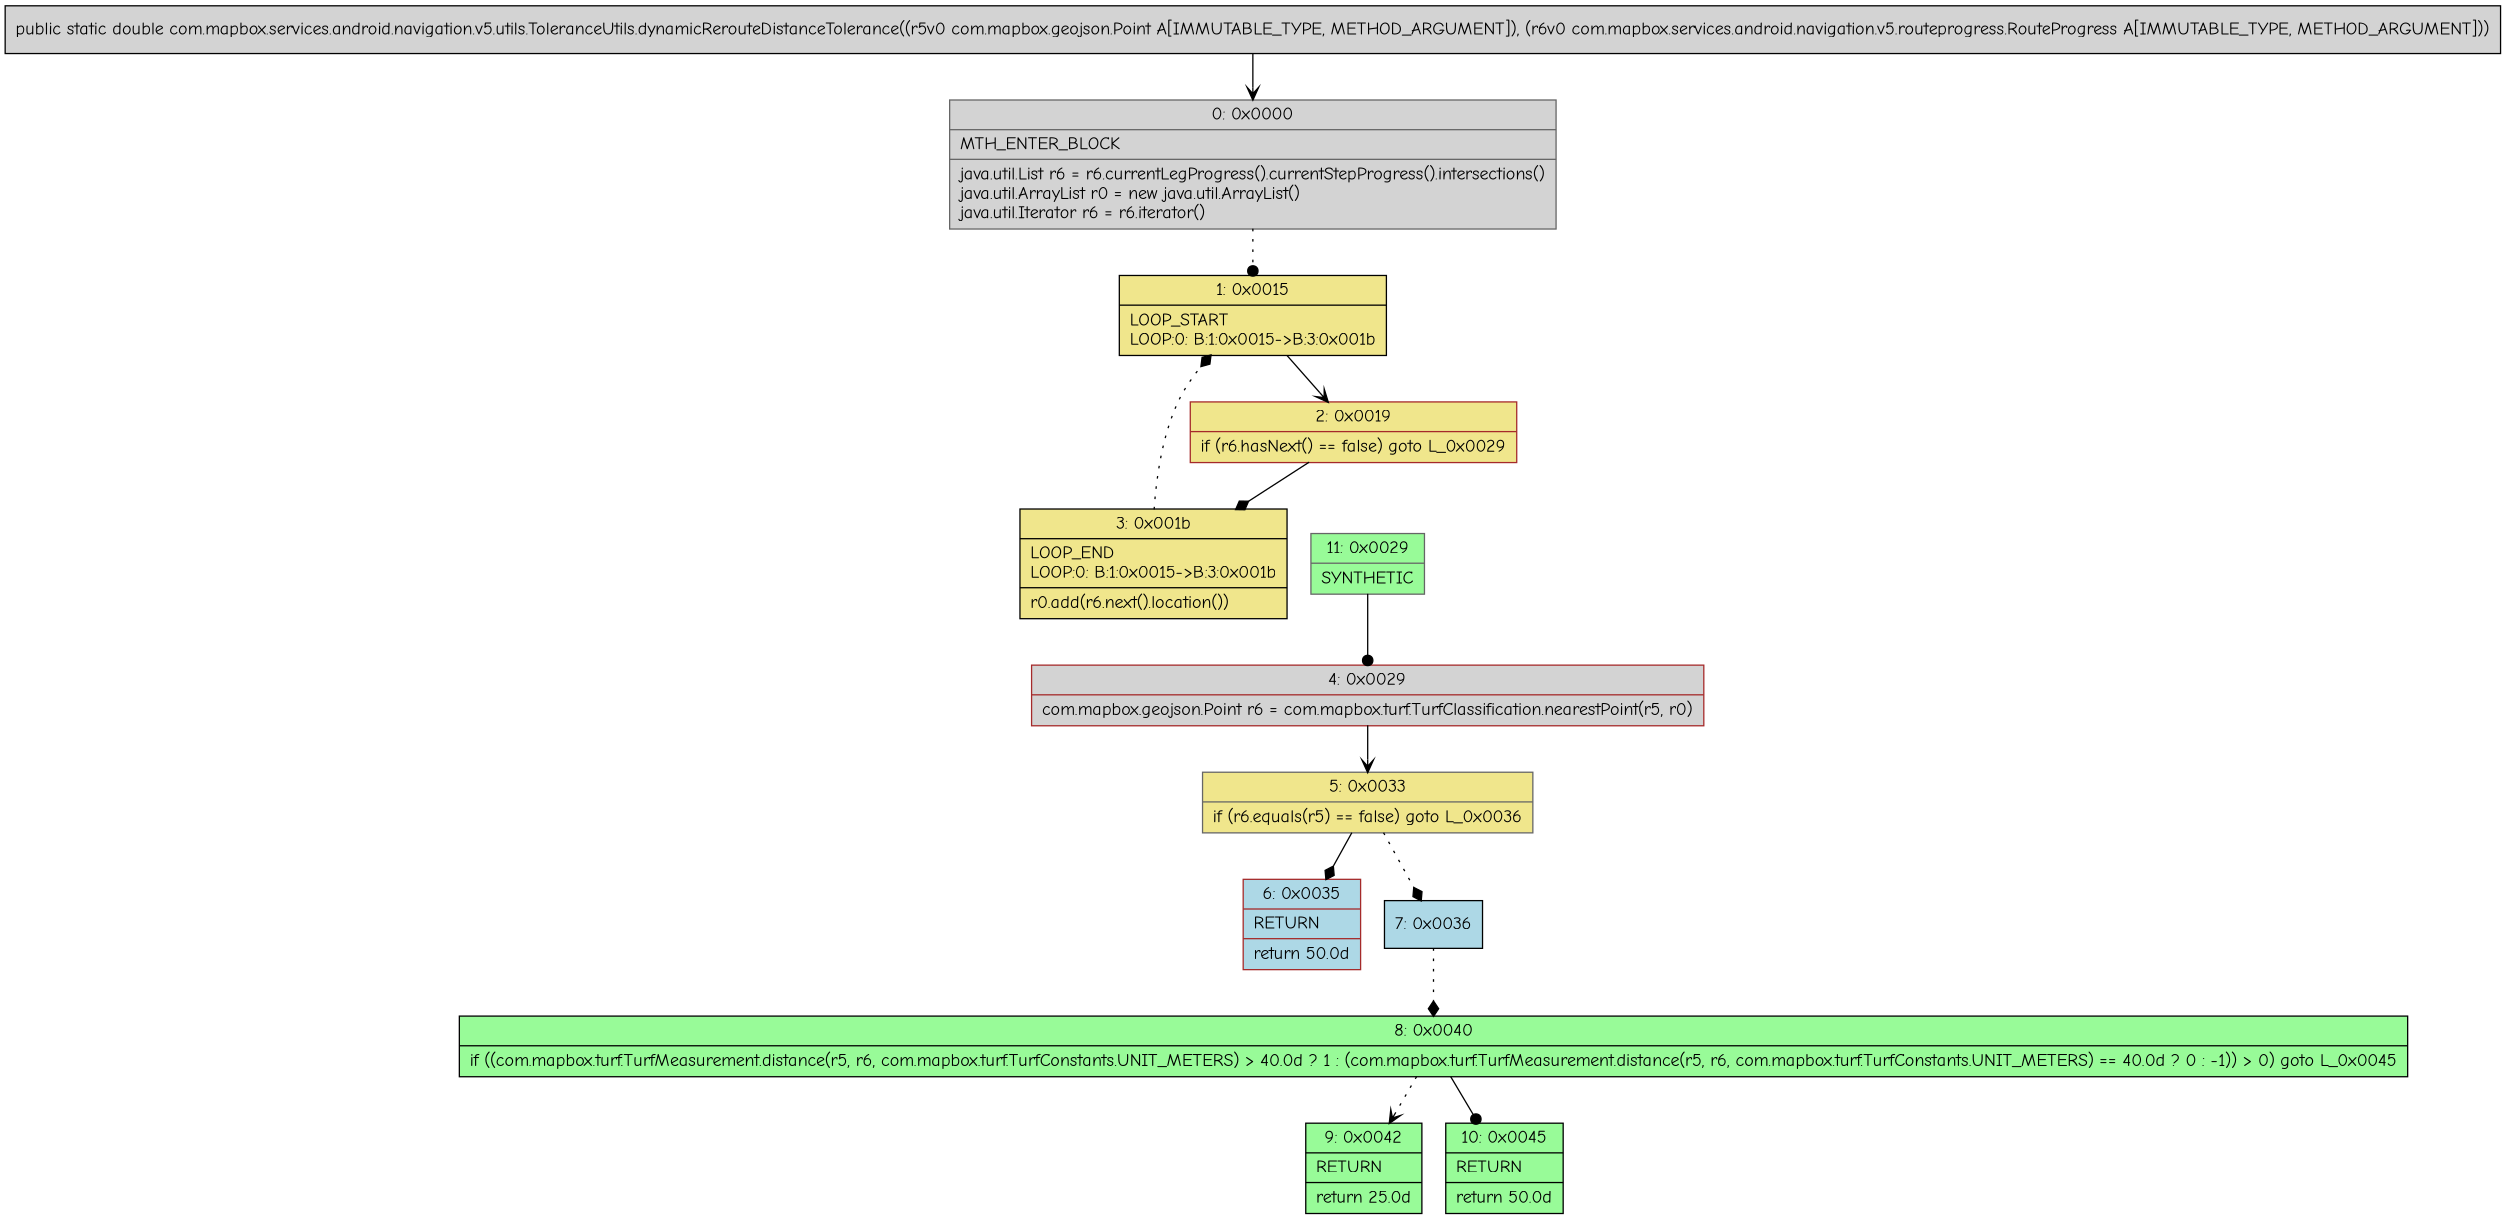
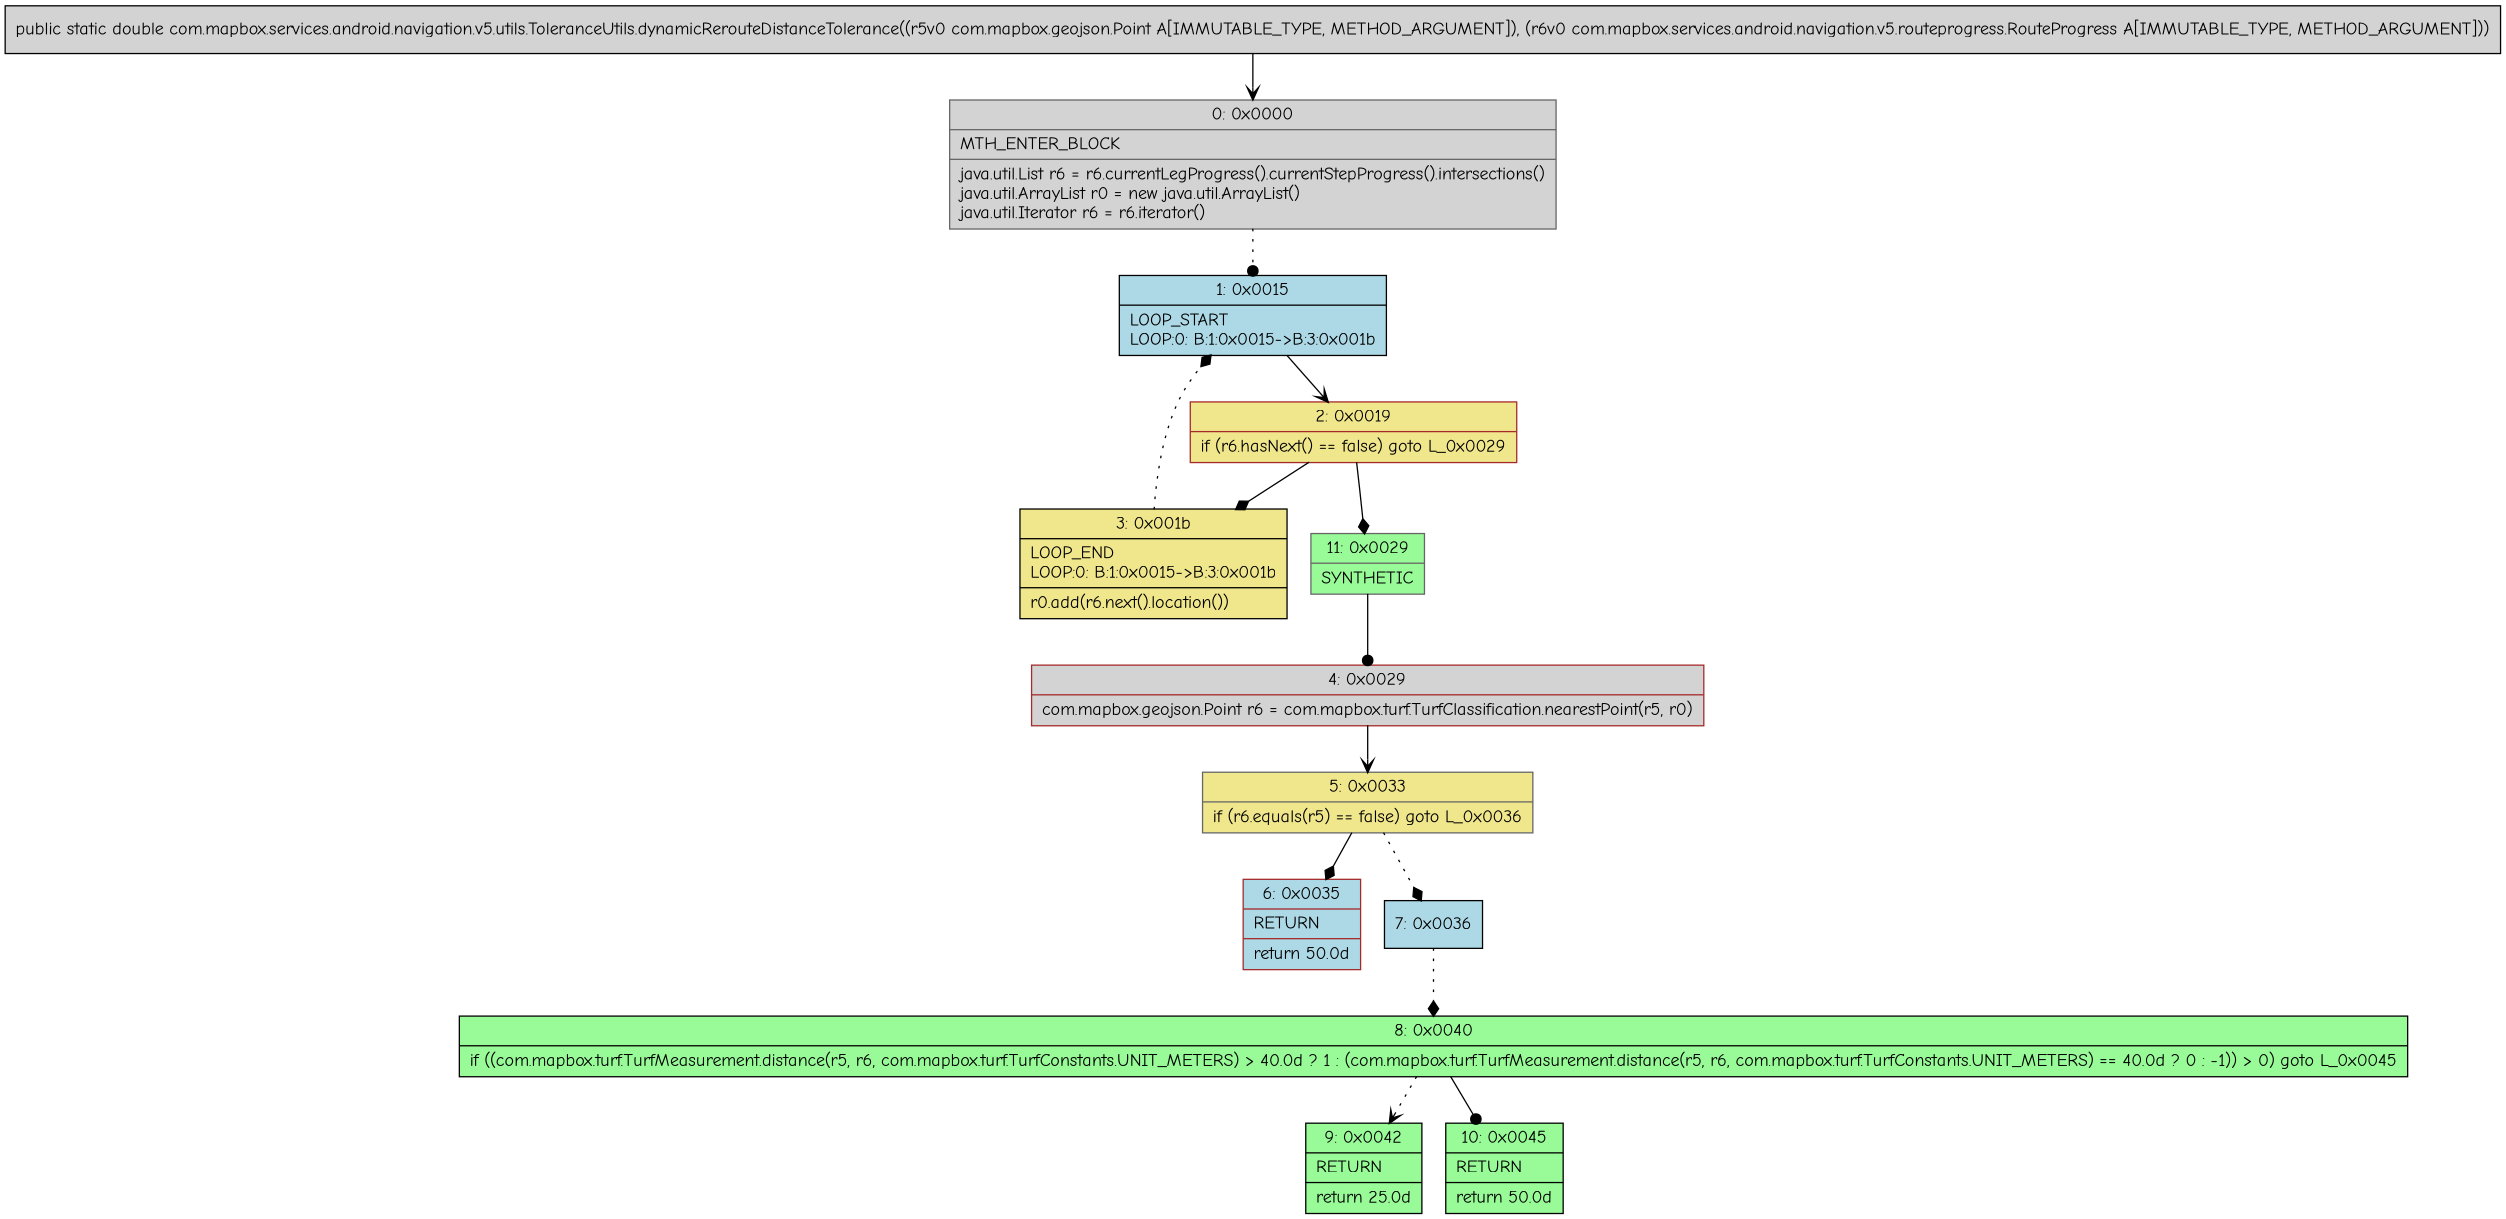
(1253, 315) -> (1253, 315)
none -> (1360, 490)
